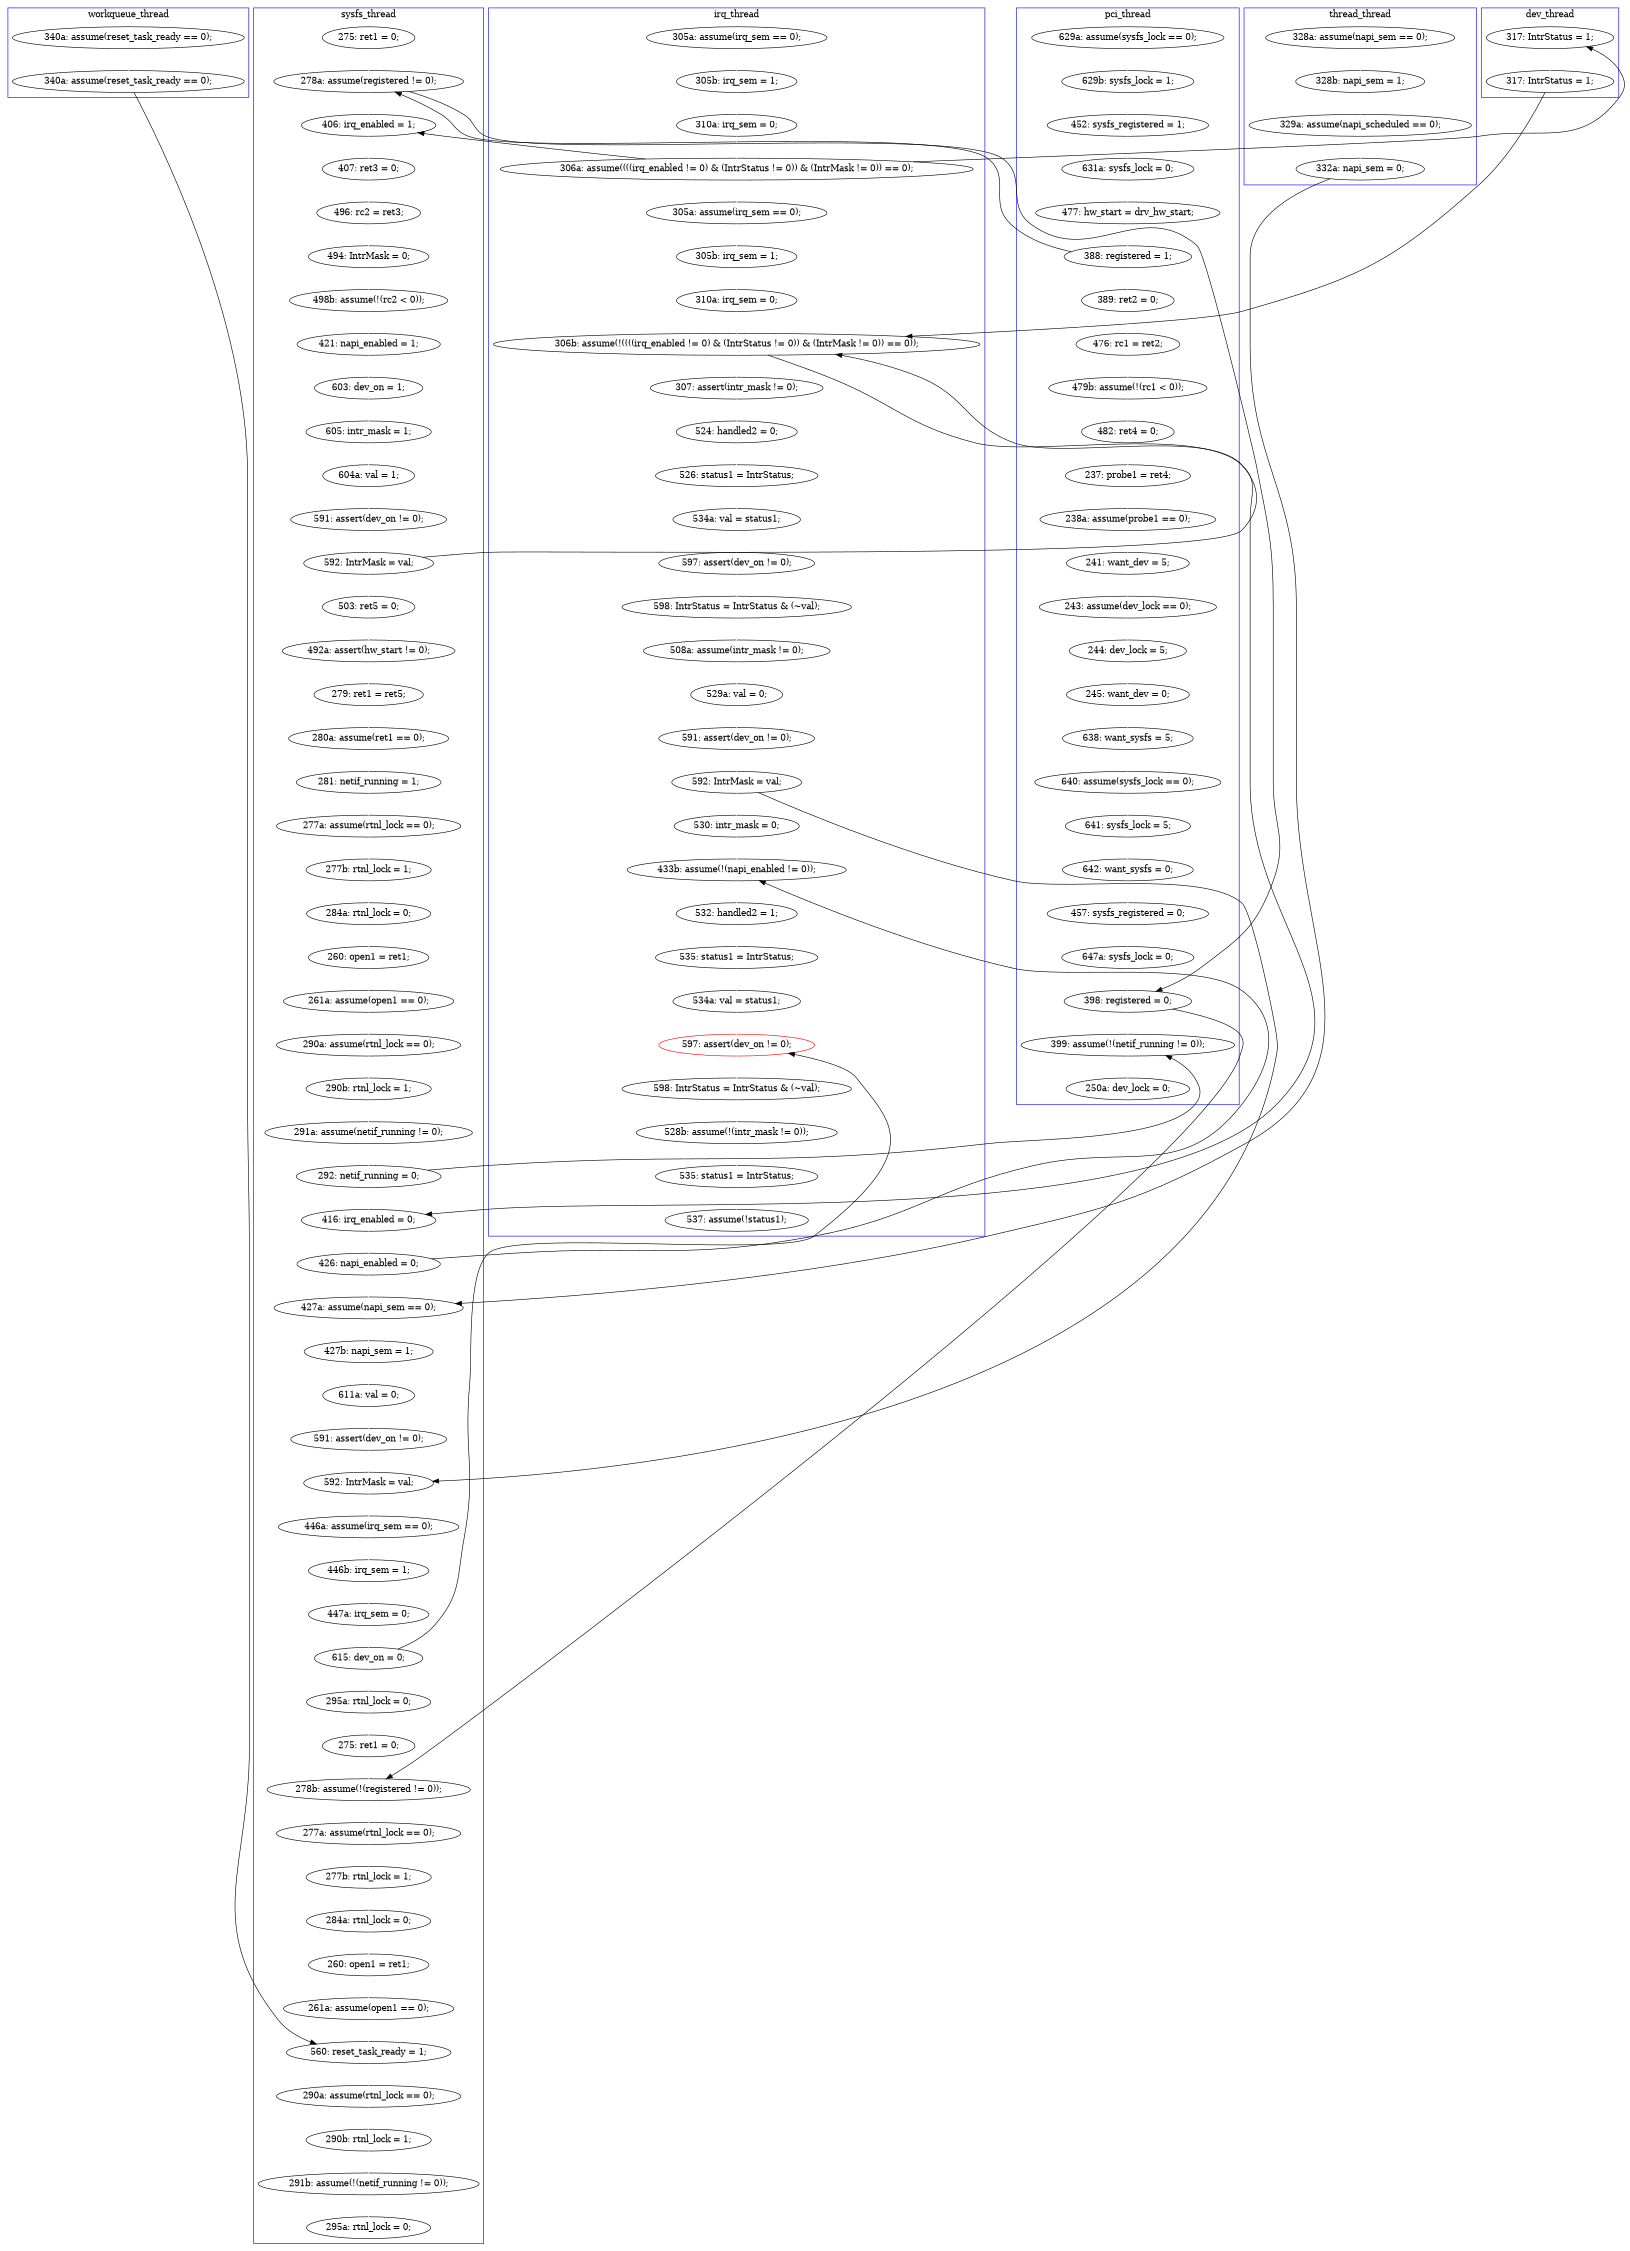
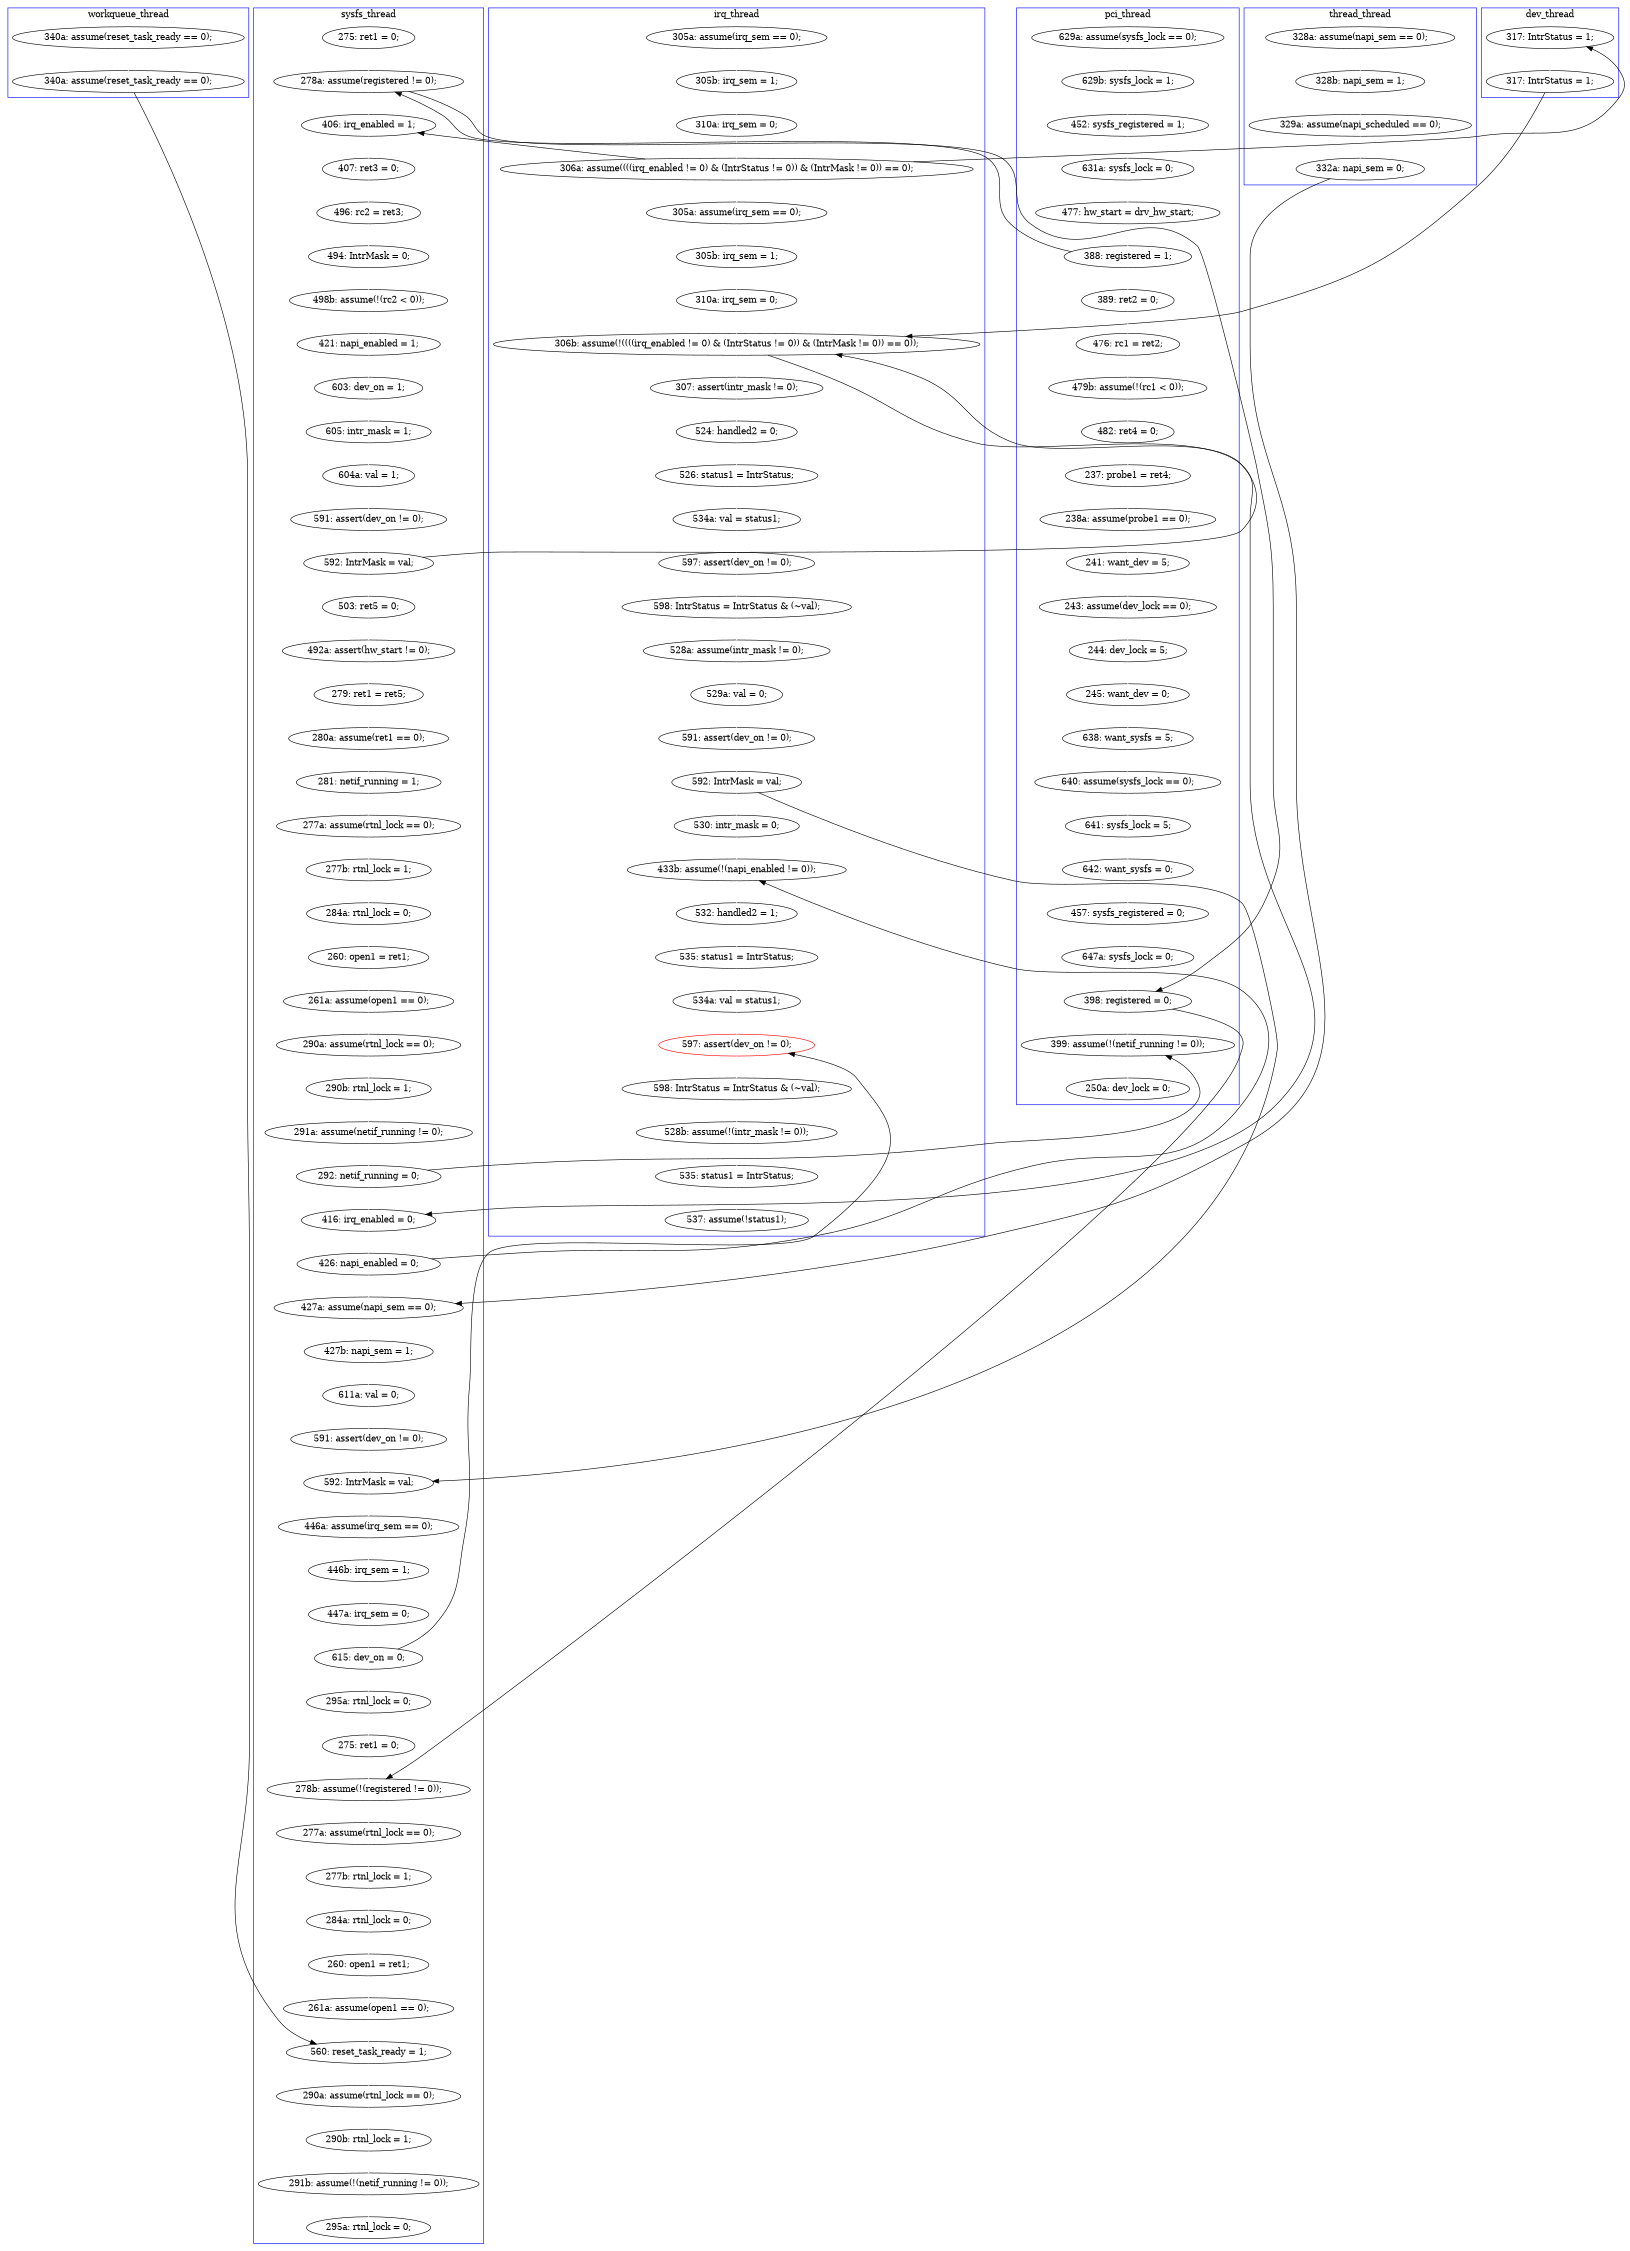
(737, 651) -> (737, 651)
